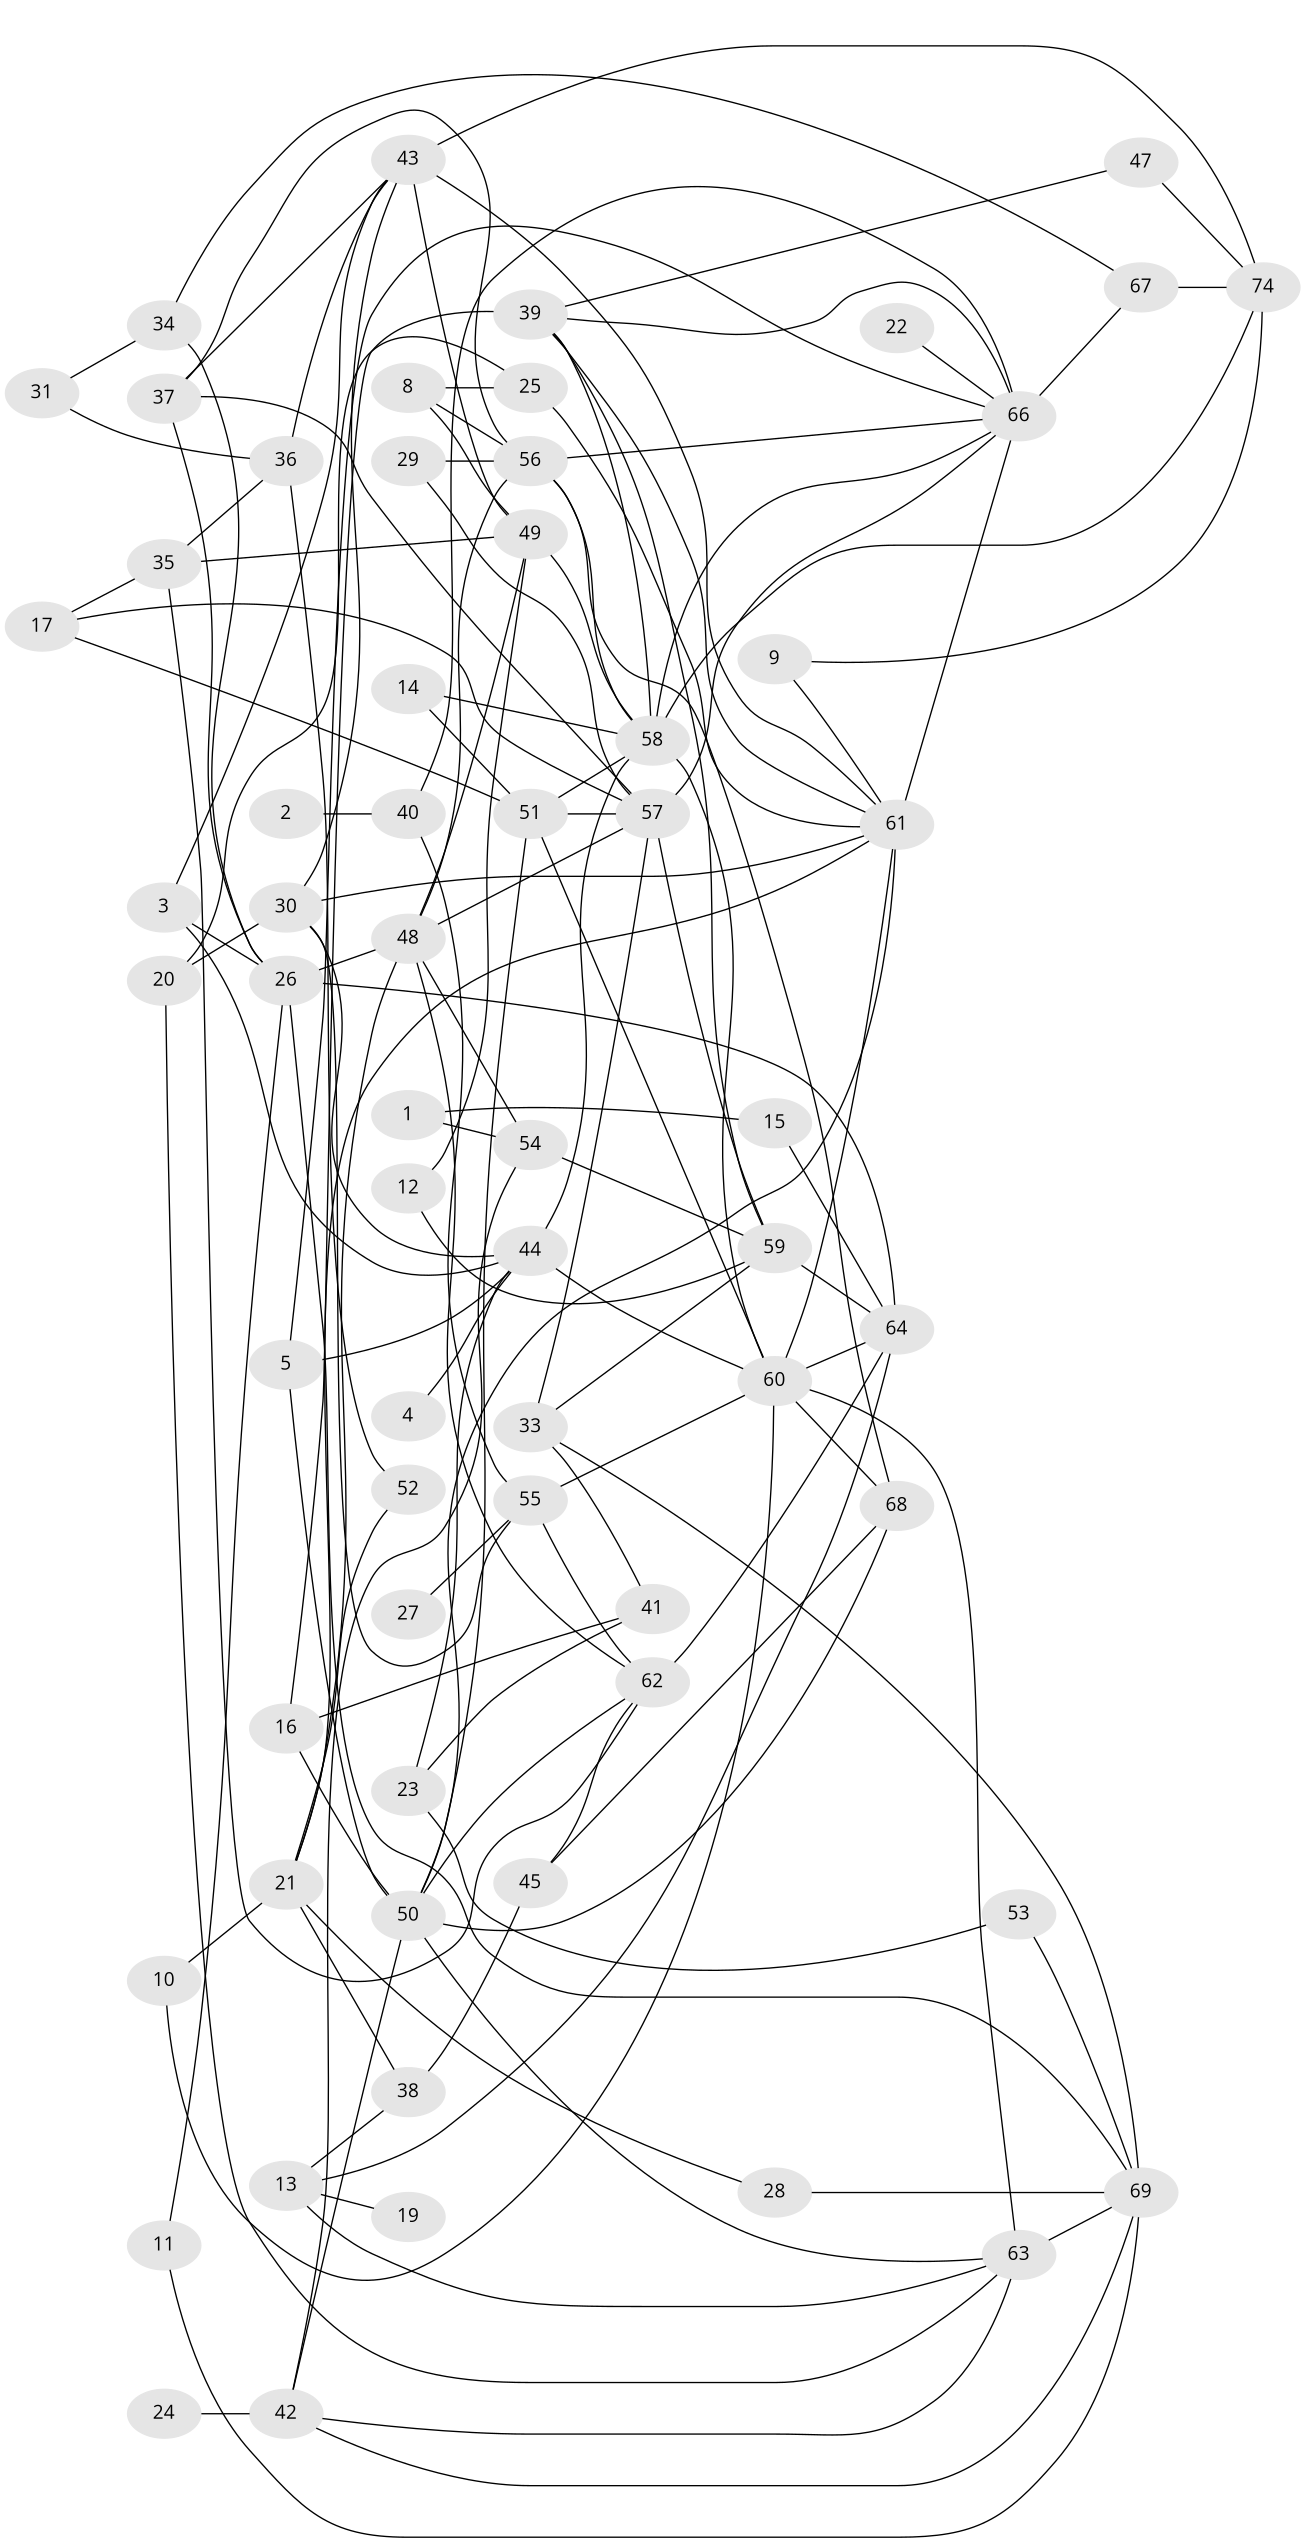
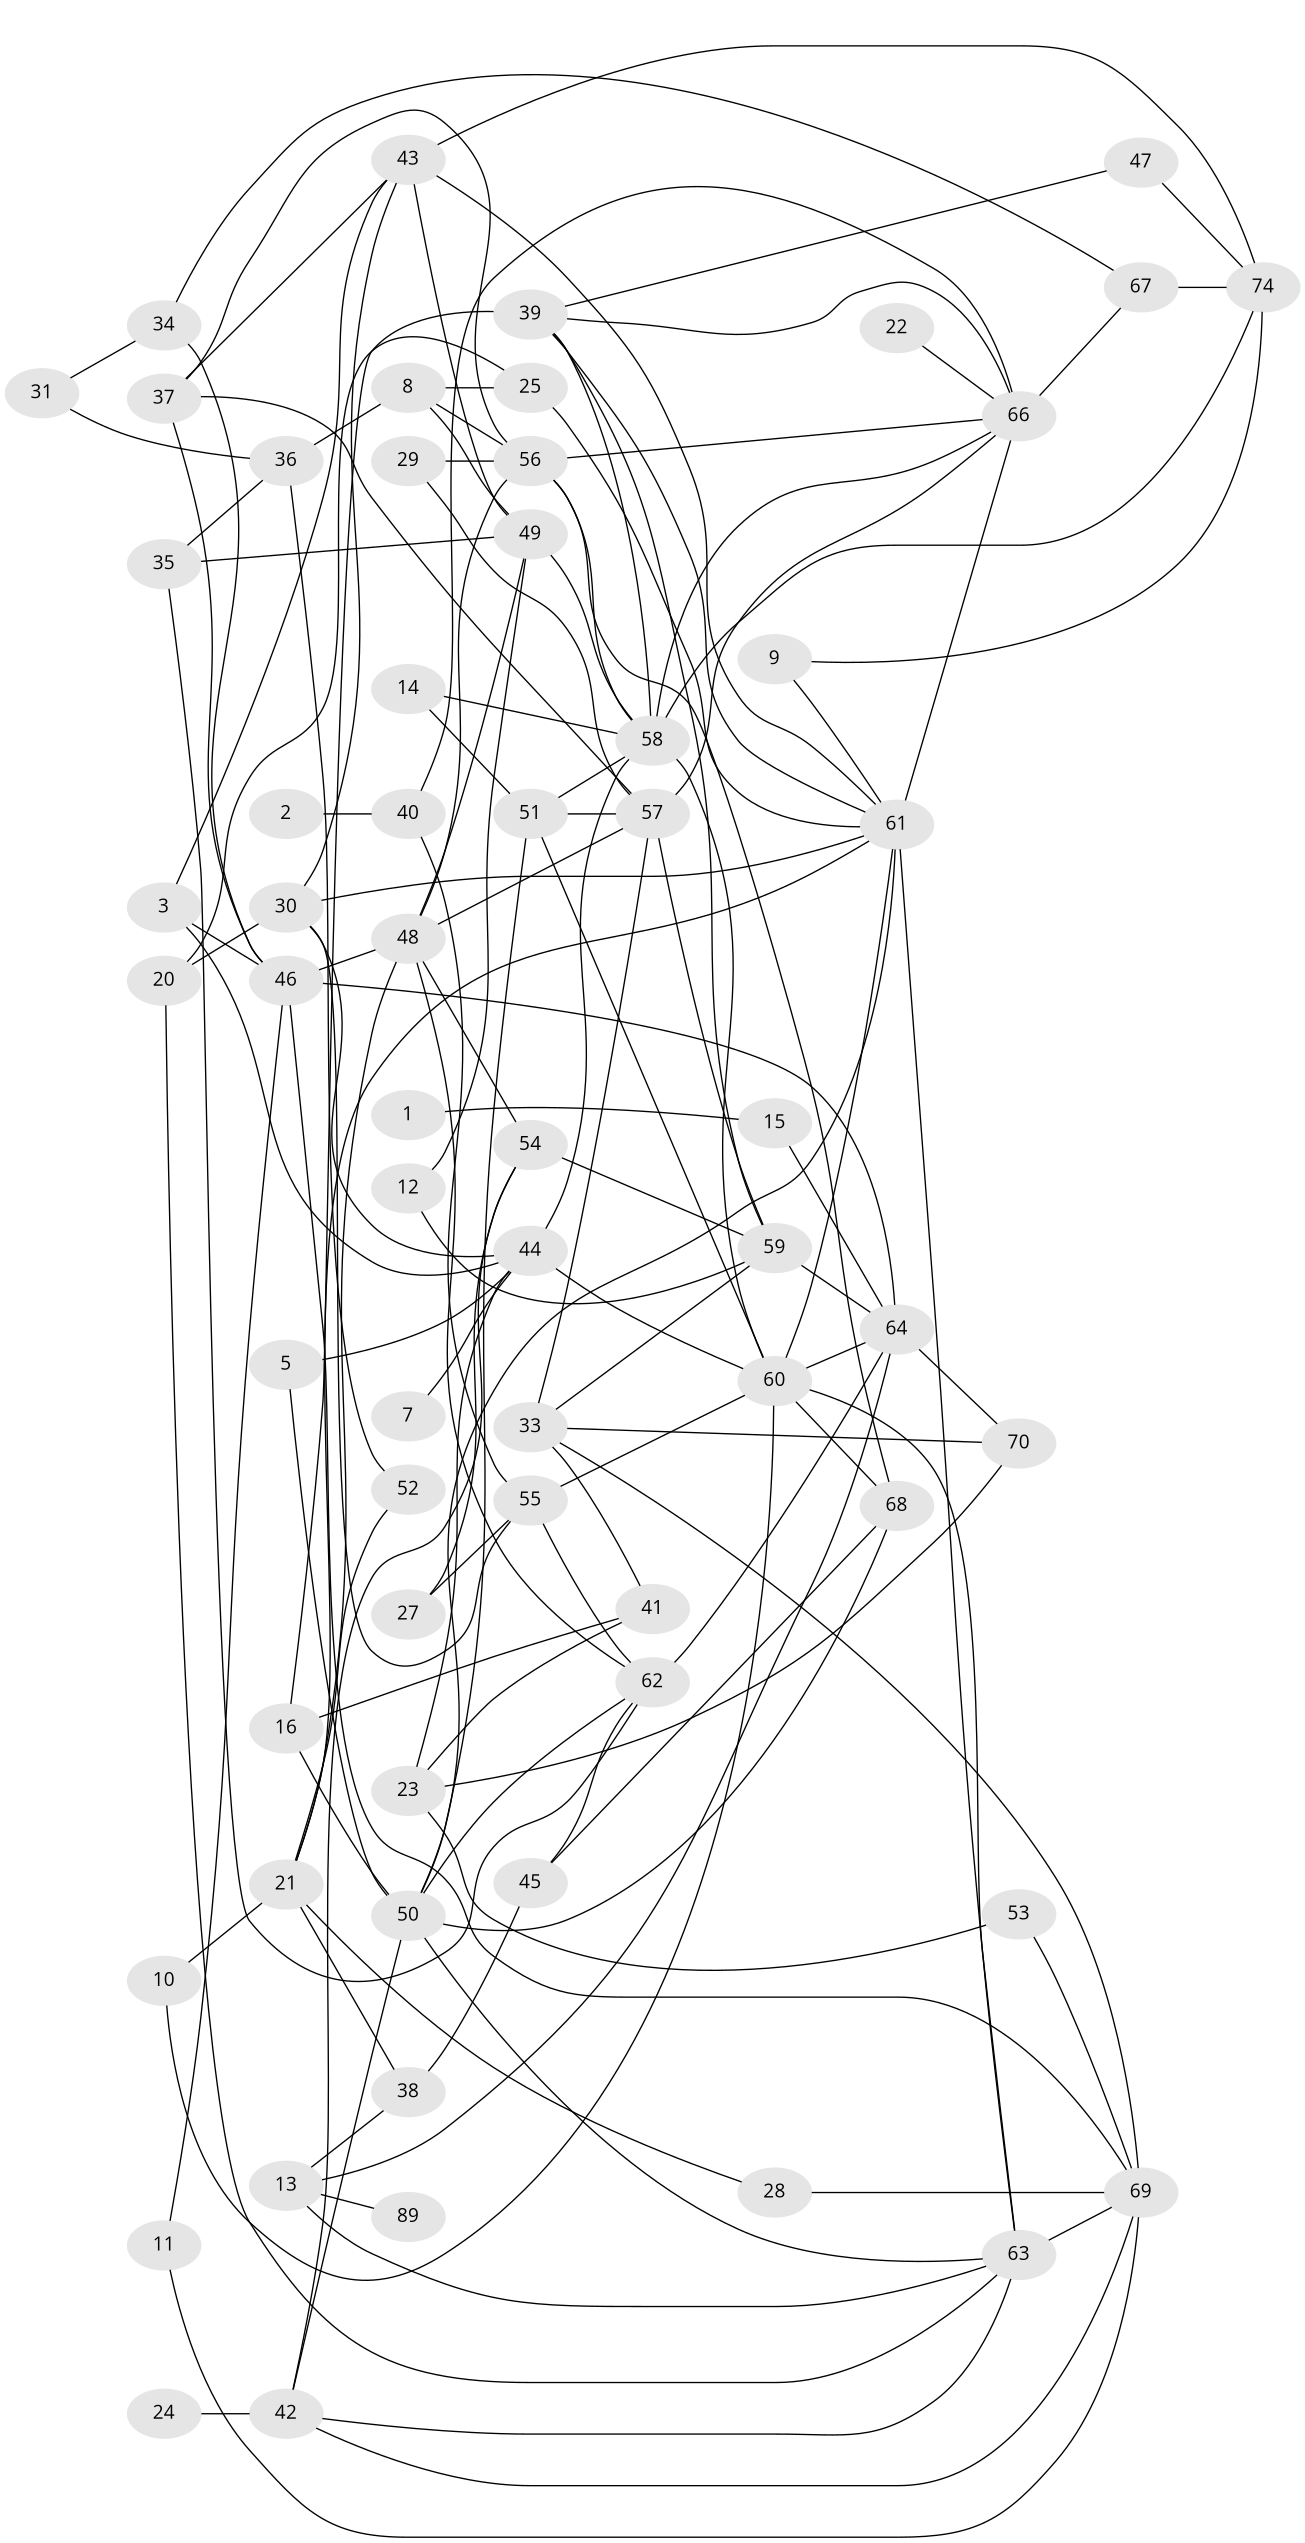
(329, 304) -> (347, 424)
(371, 316) -> none
(42, 627) -> none
(286, 981) -> (286, 981)
(469, 1130) -> (475, 1382)
(408, 1416) -> (408, 1416)
none -> (1019, 1444)
none -> (953, 1575)
(408, 2217) -> (408, 2217)
